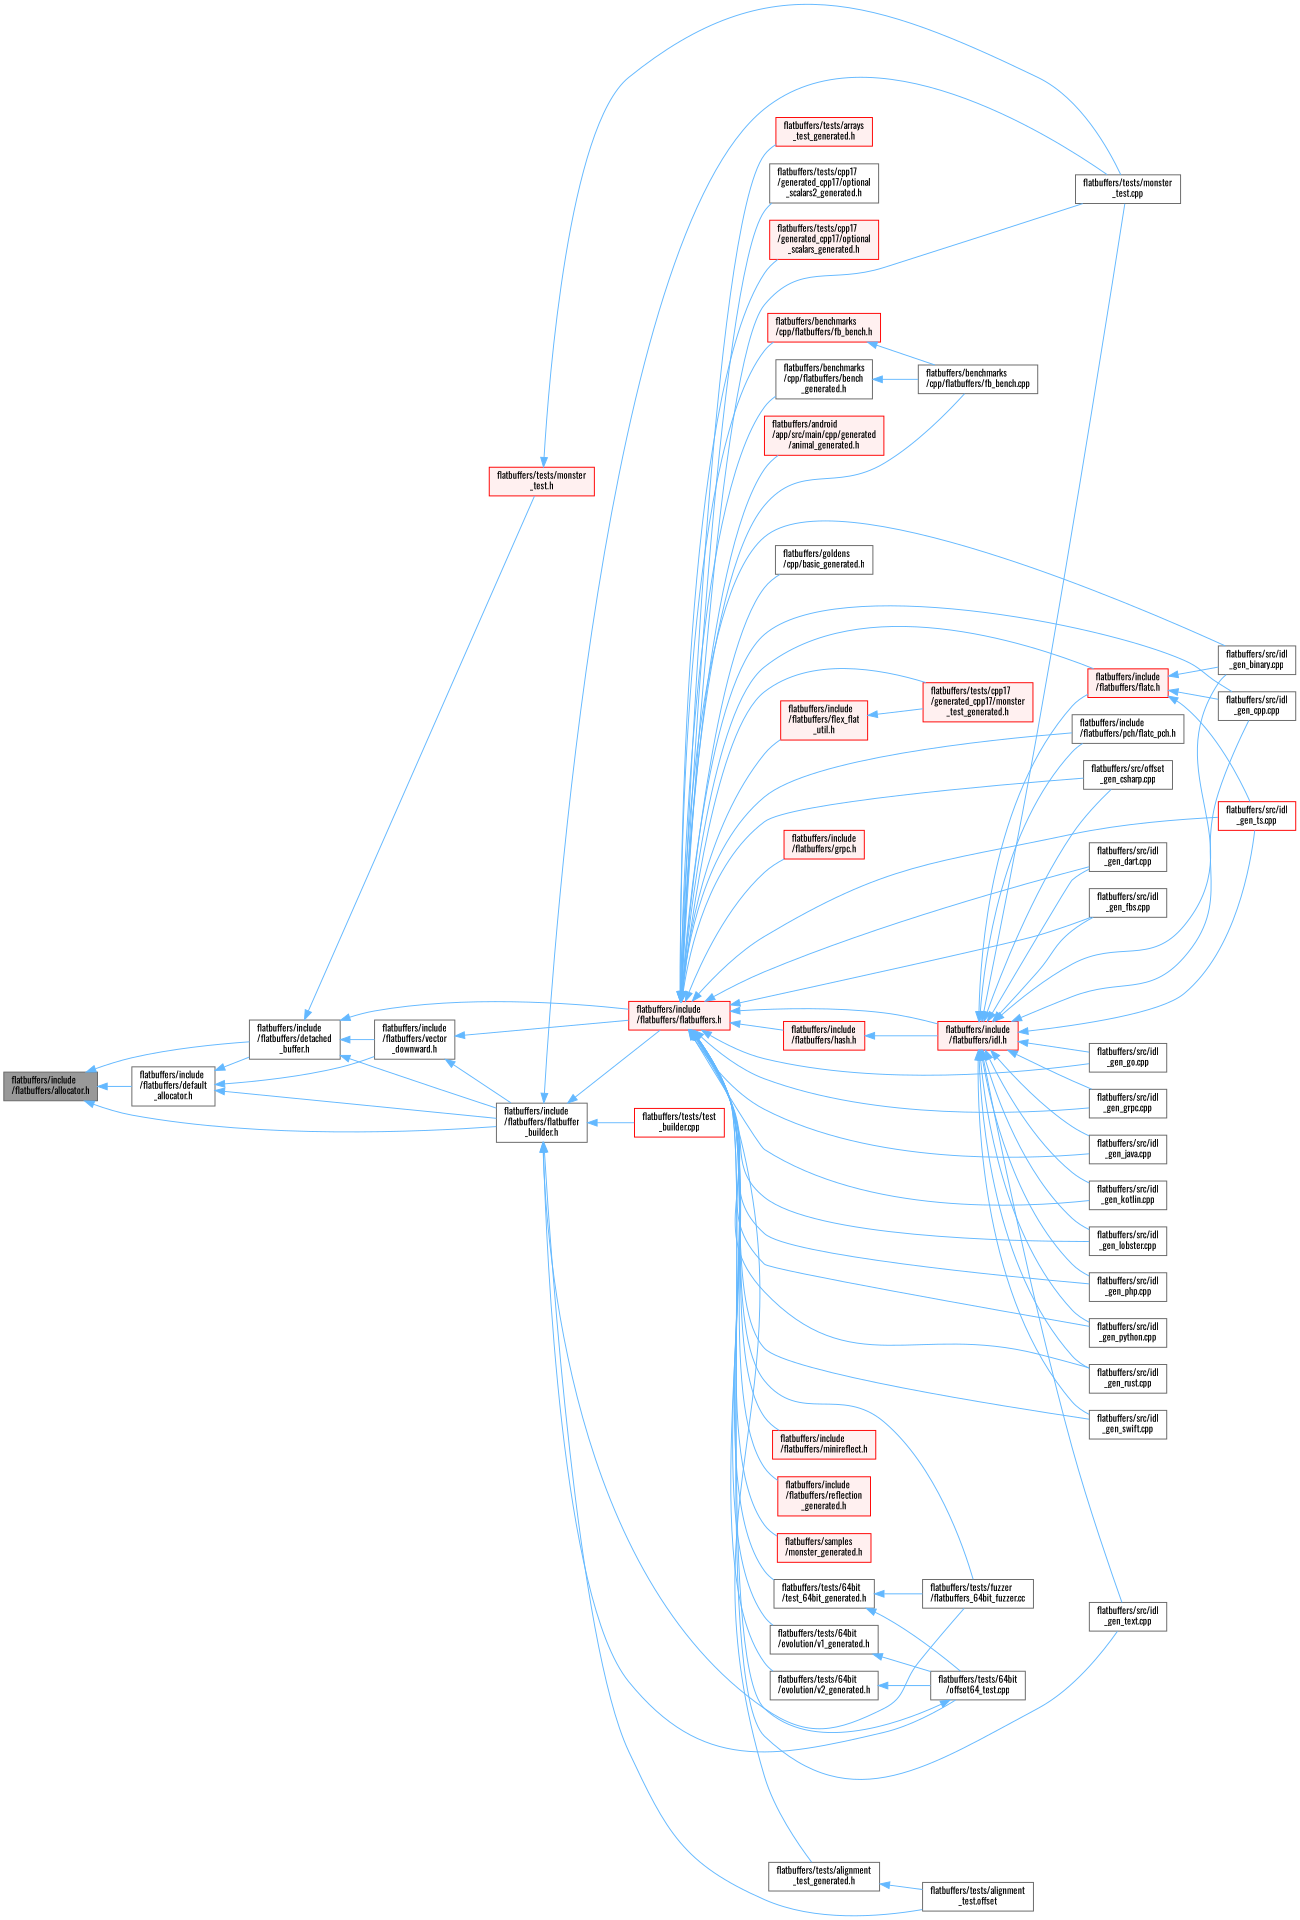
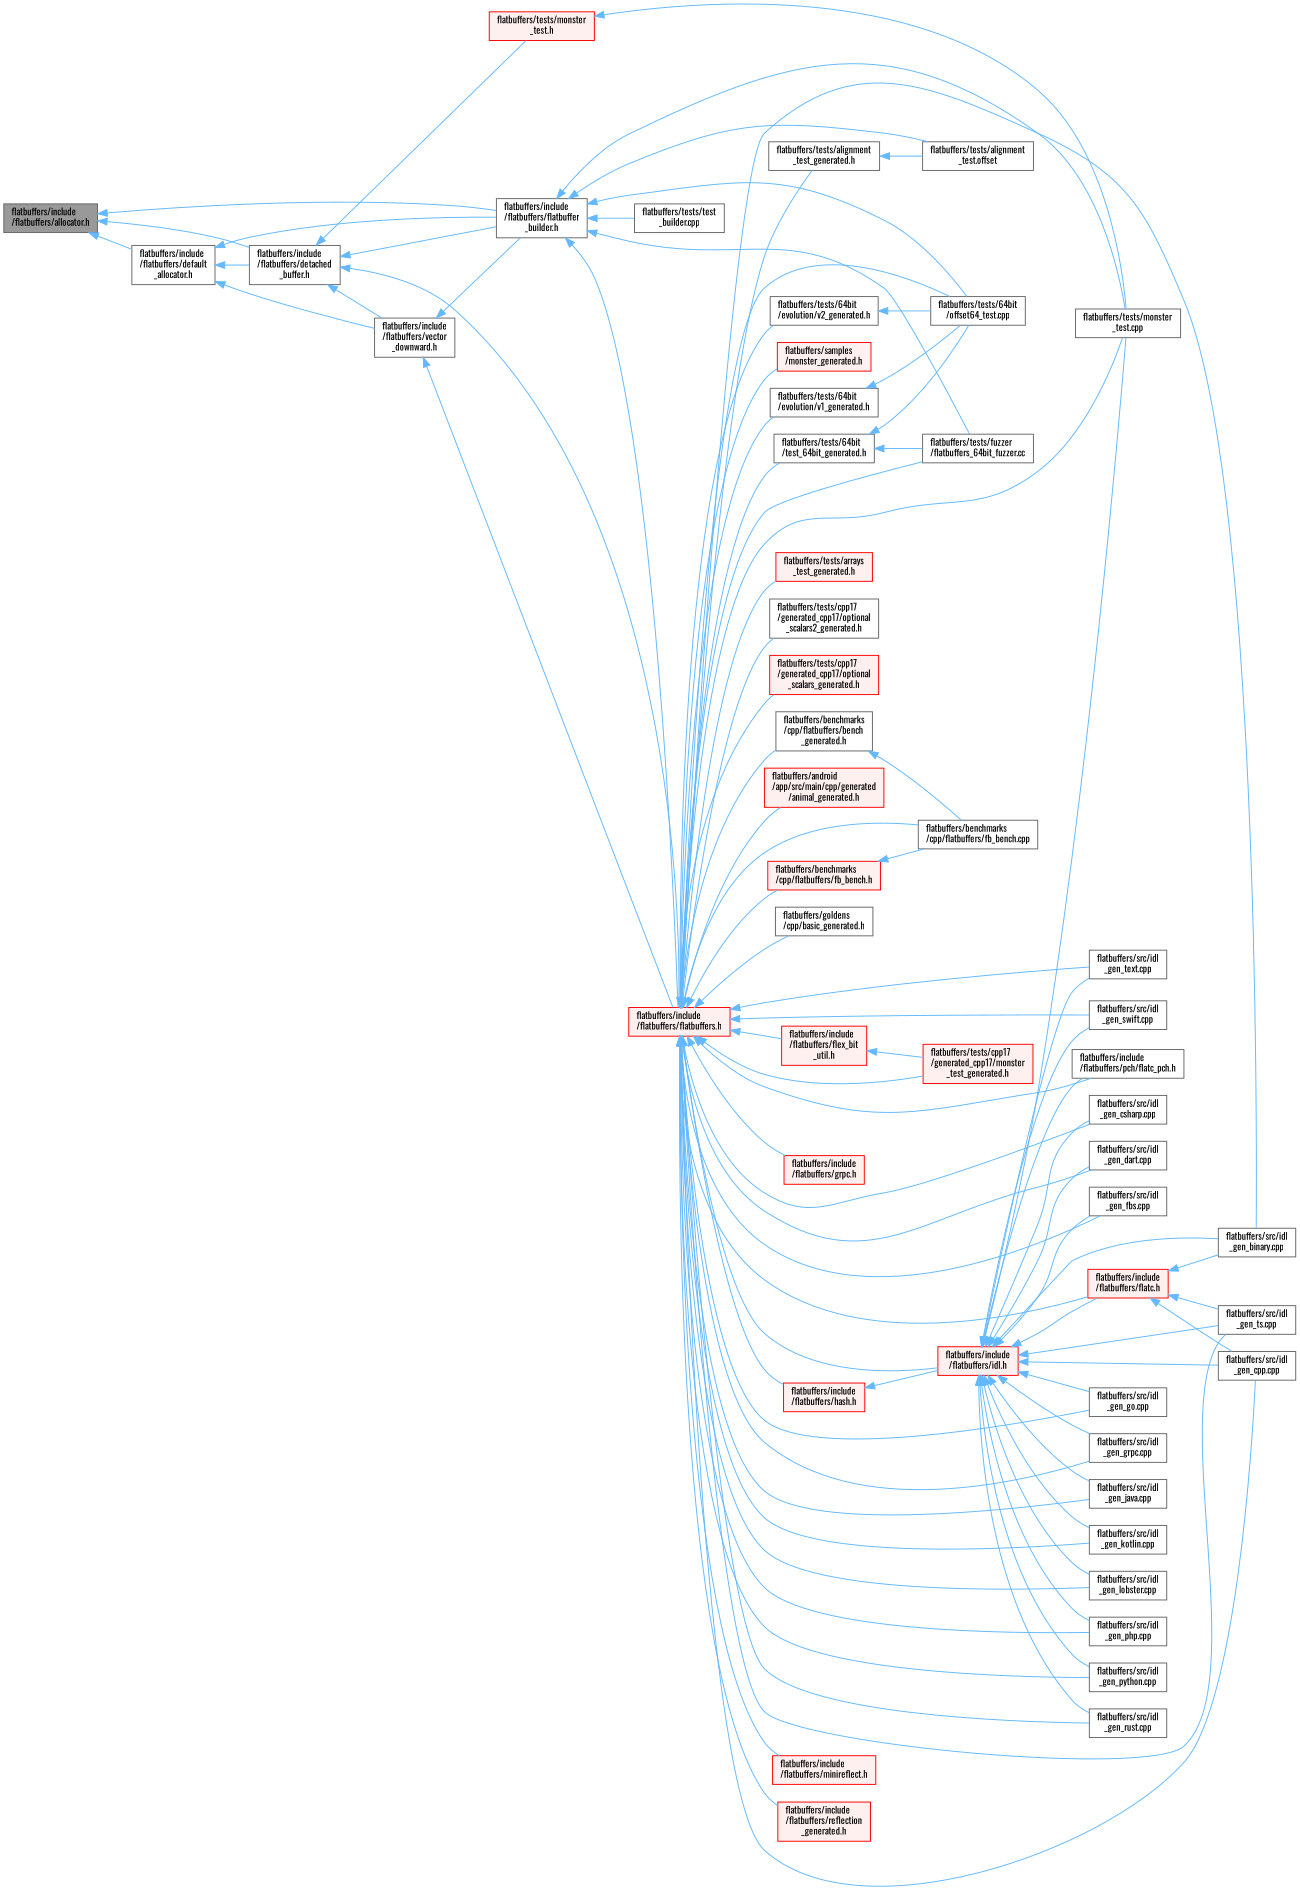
(824, 720) -> (824, 1046)
(1128, 775) -> (1128, 1110)
(1257, 816) -> (1257, 1320)
(679, 1123) -> (679, 218)
(737, 1459) -> (712, 542)
